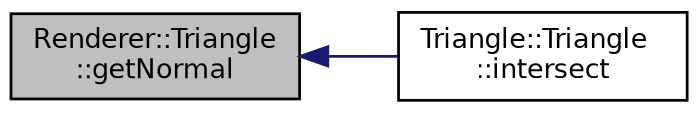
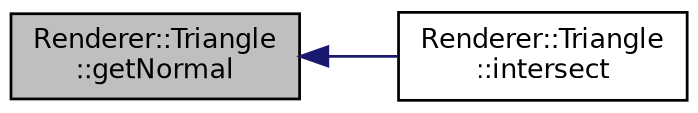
(543, 56) -> (543, 56)
